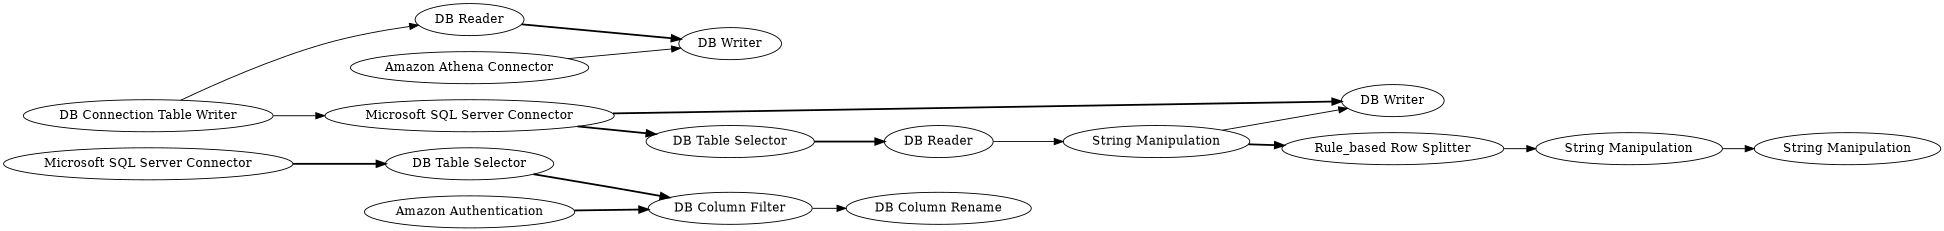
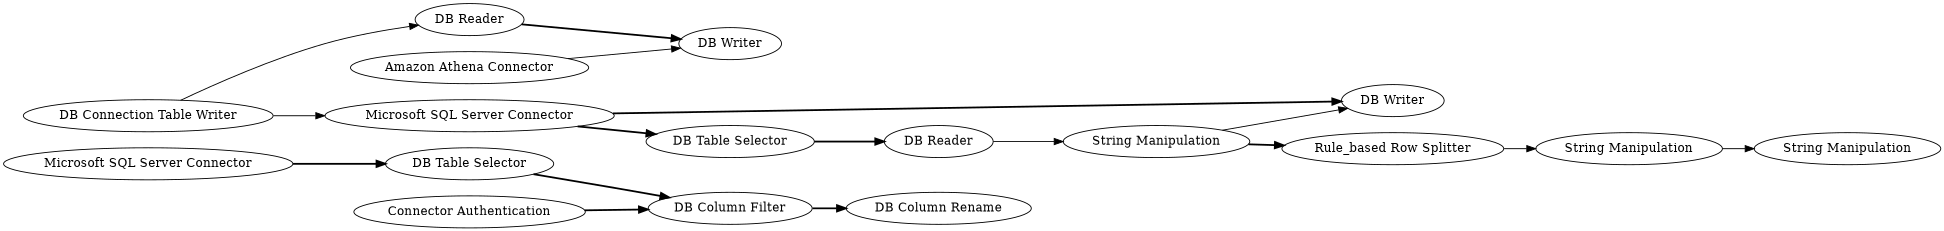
(825, 208) -> (825, 208)
(470, 212) -> (470, 212)
